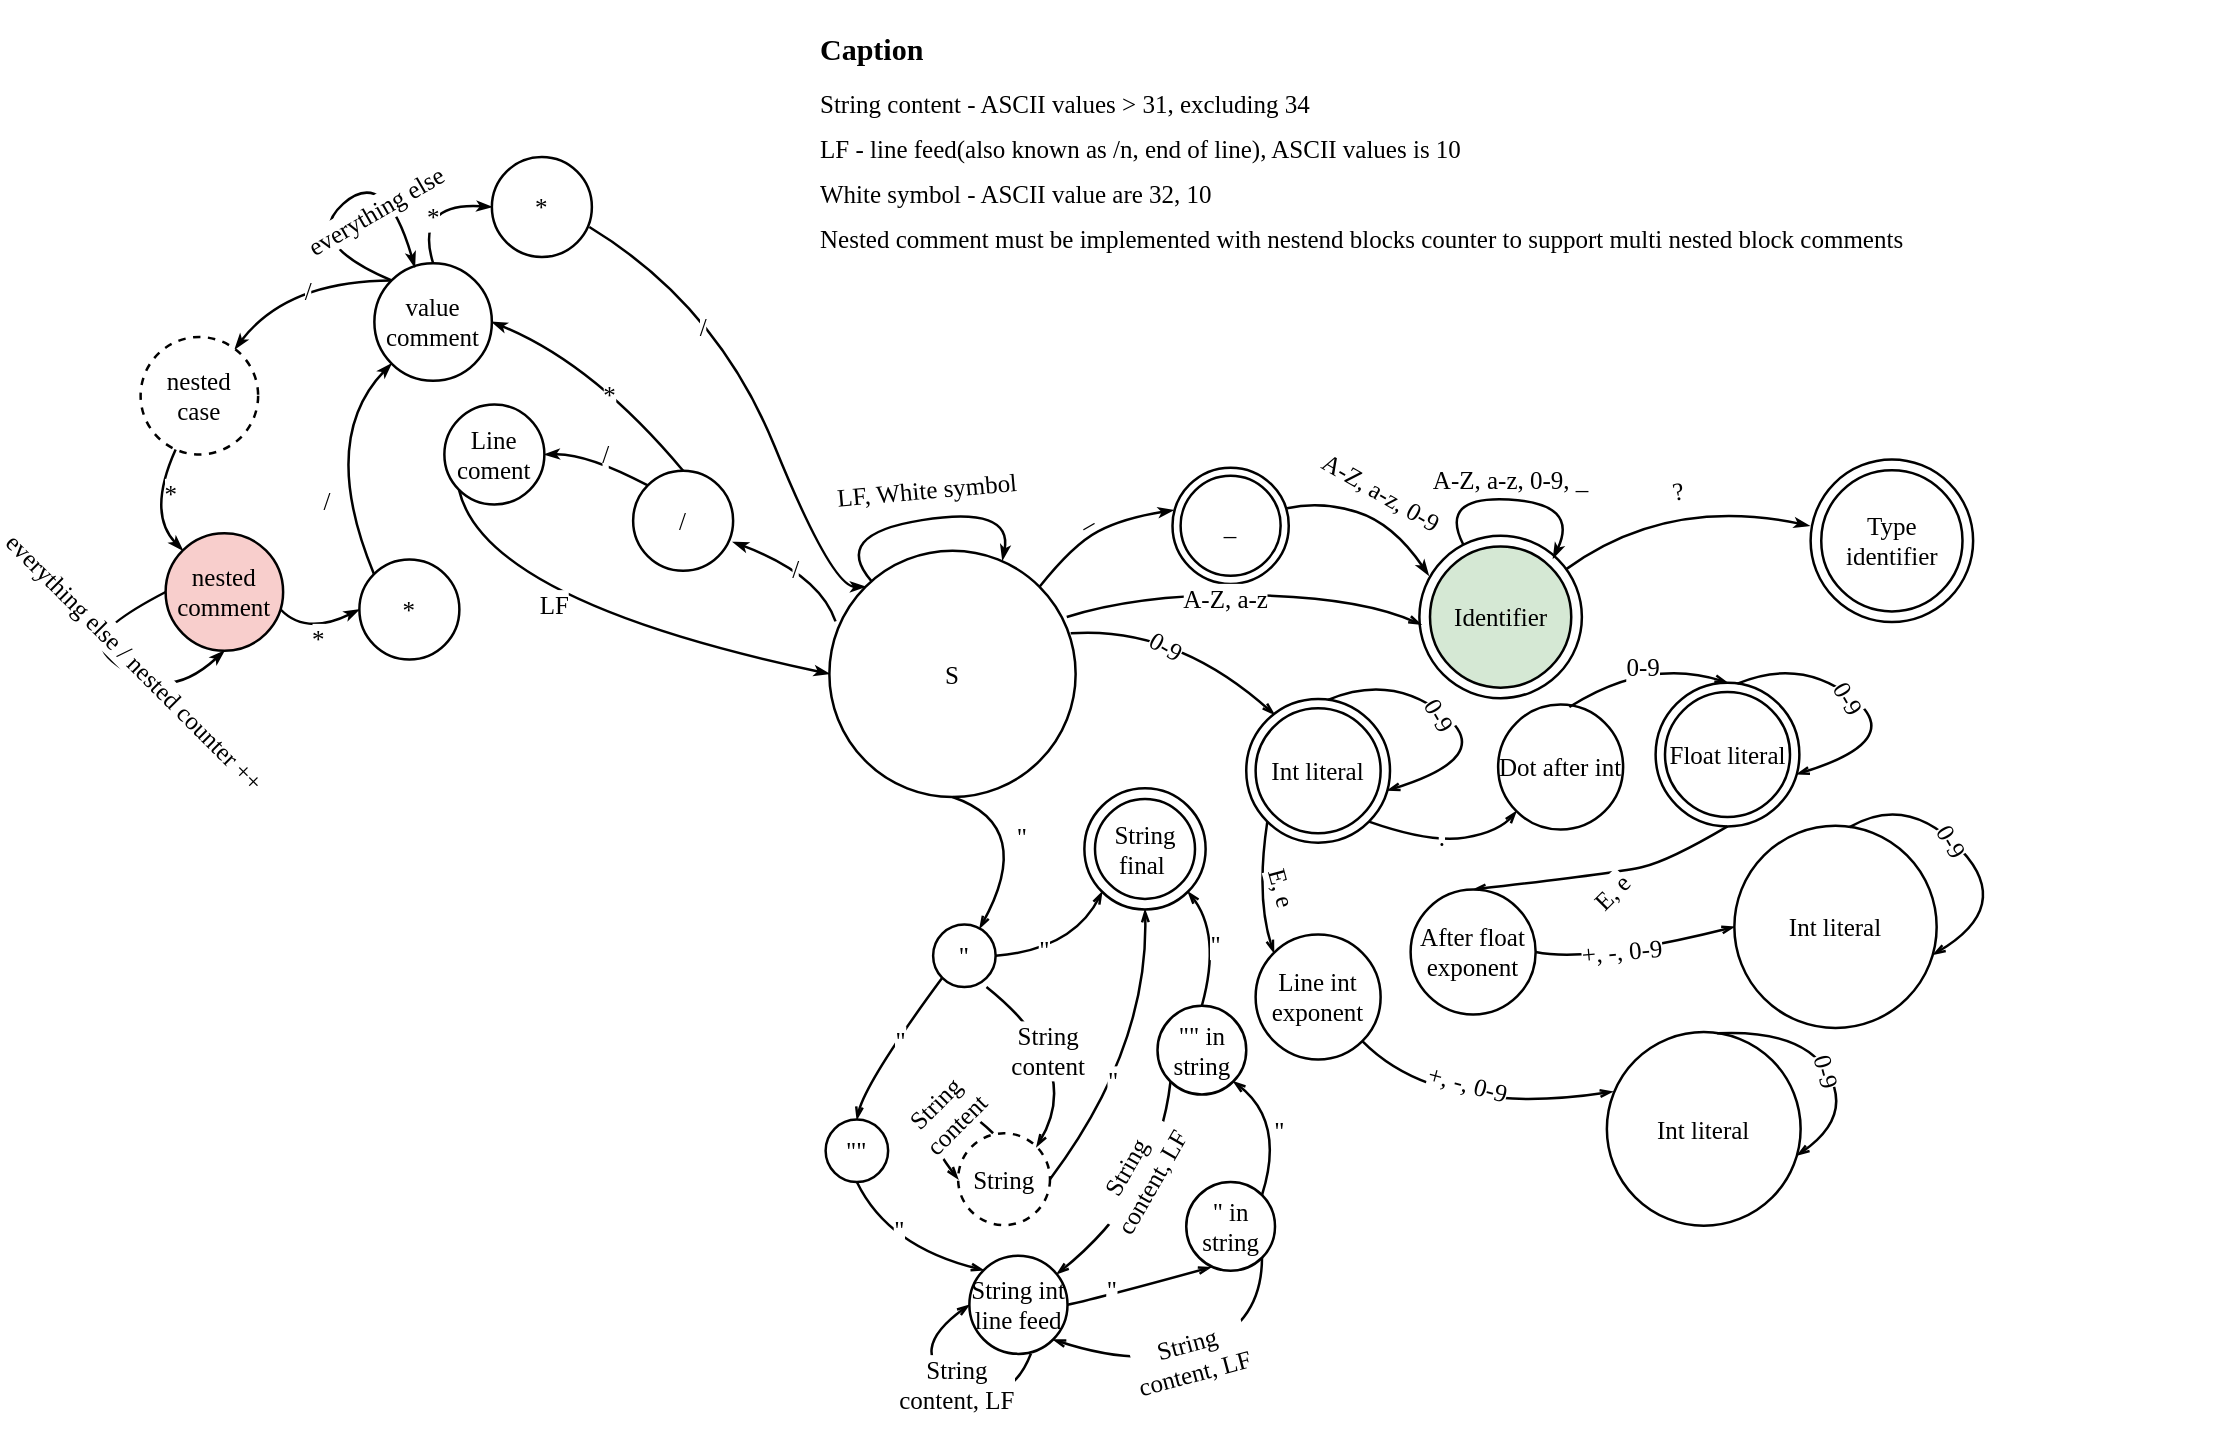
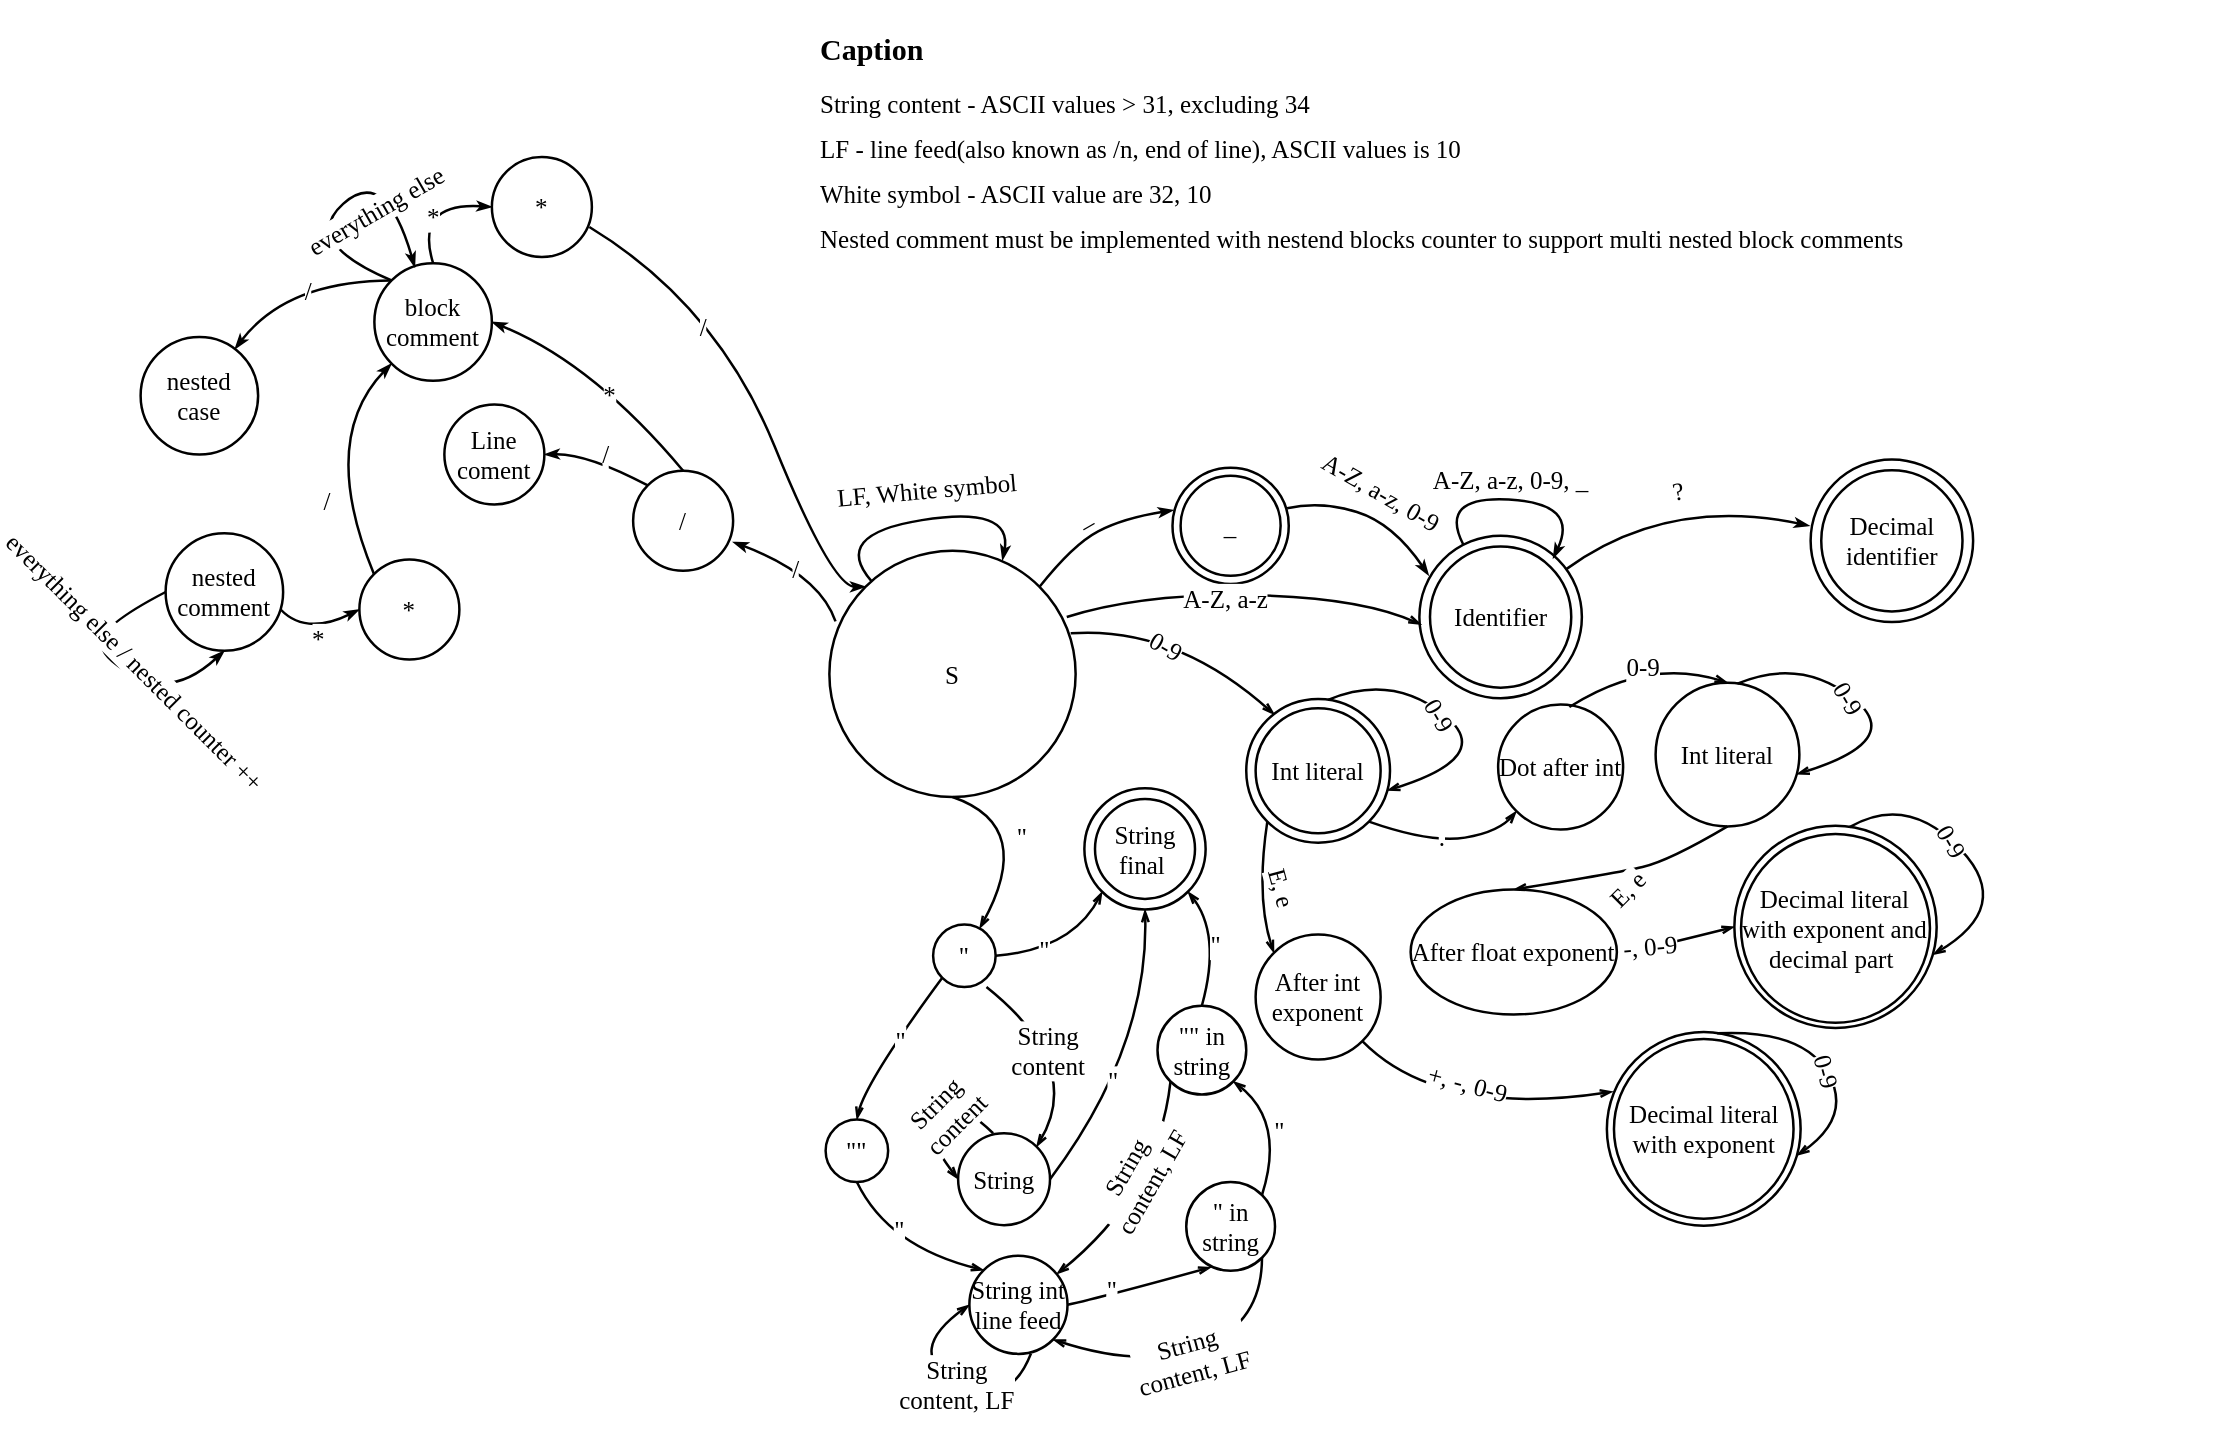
(433, 322) -> (433, 322)
(199, 396) -> (199, 396)
(162, 497) -> none
(1893, 541) -> (1893, 541)
(224, 592) -> (224, 592)
(618, 615) -> none
(1501, 617) -> (1501, 617)
(1728, 754) -> none
none -> (1836, 928)
(1473, 952) -> (1514, 952)
(1318, 997) -> (1318, 997)
none -> (1704, 1129)
(1004, 1179) -> (1004, 1179)
